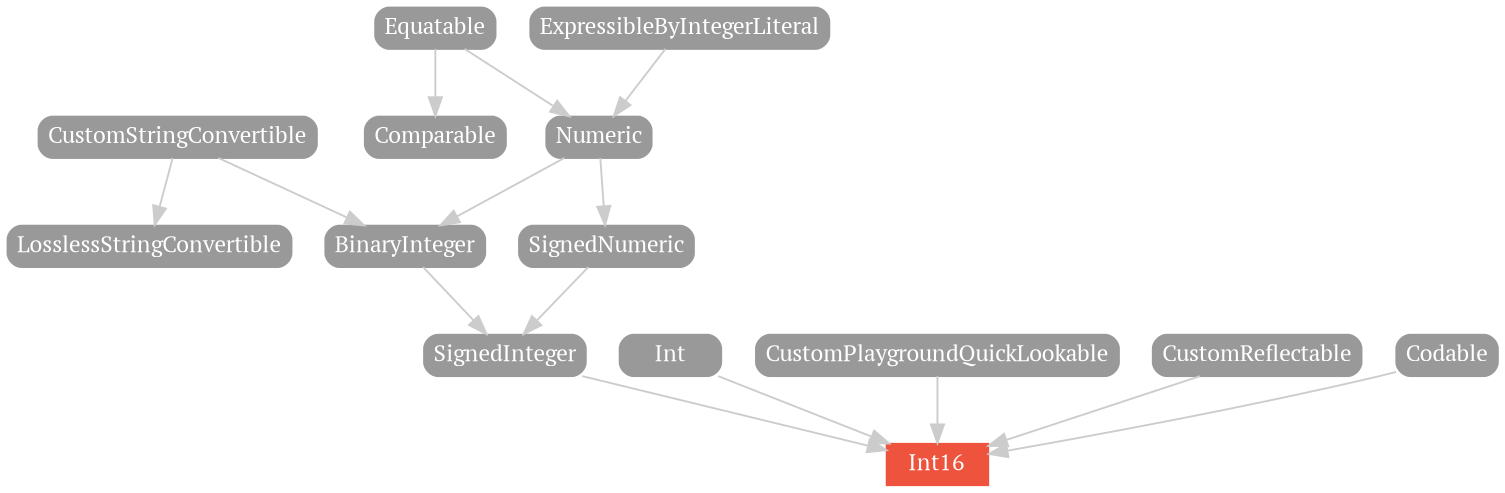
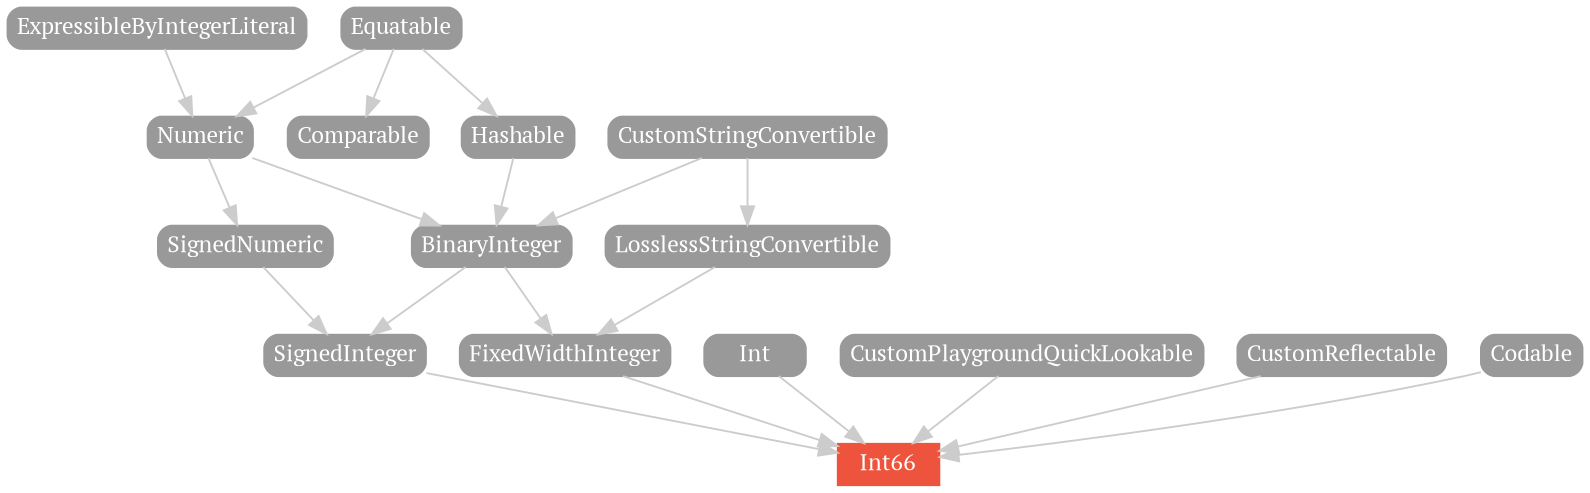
none -> (518, 137)
none -> (565, 355)
(937, 464) -> (889, 464)
